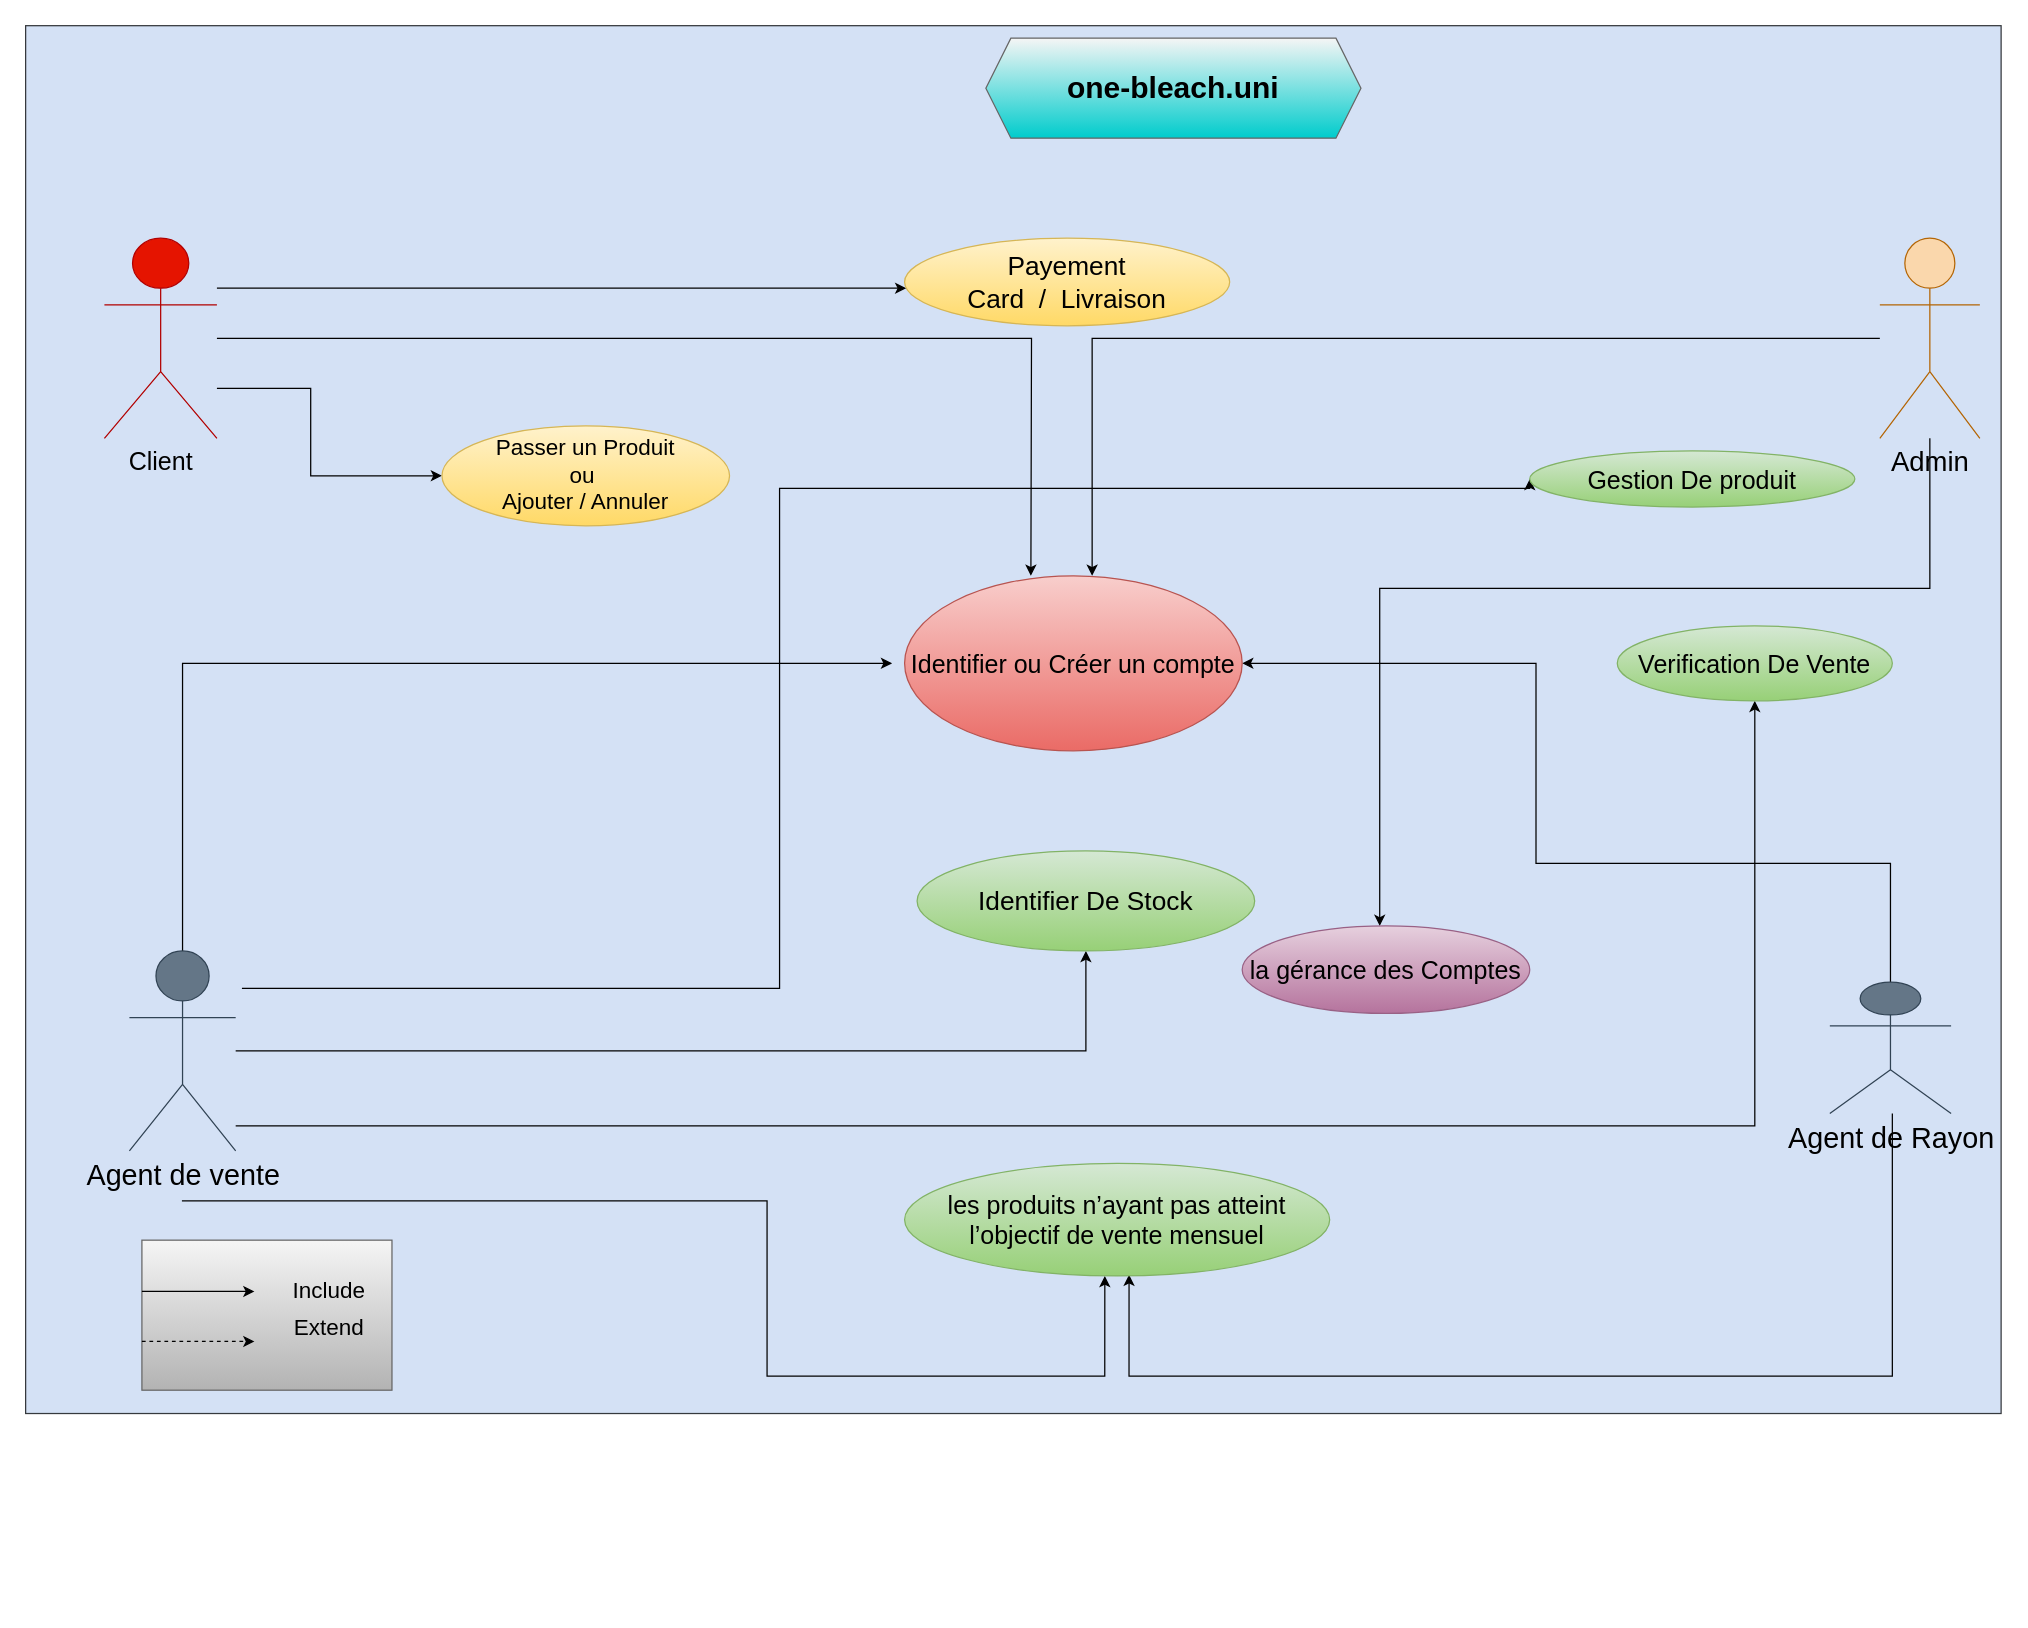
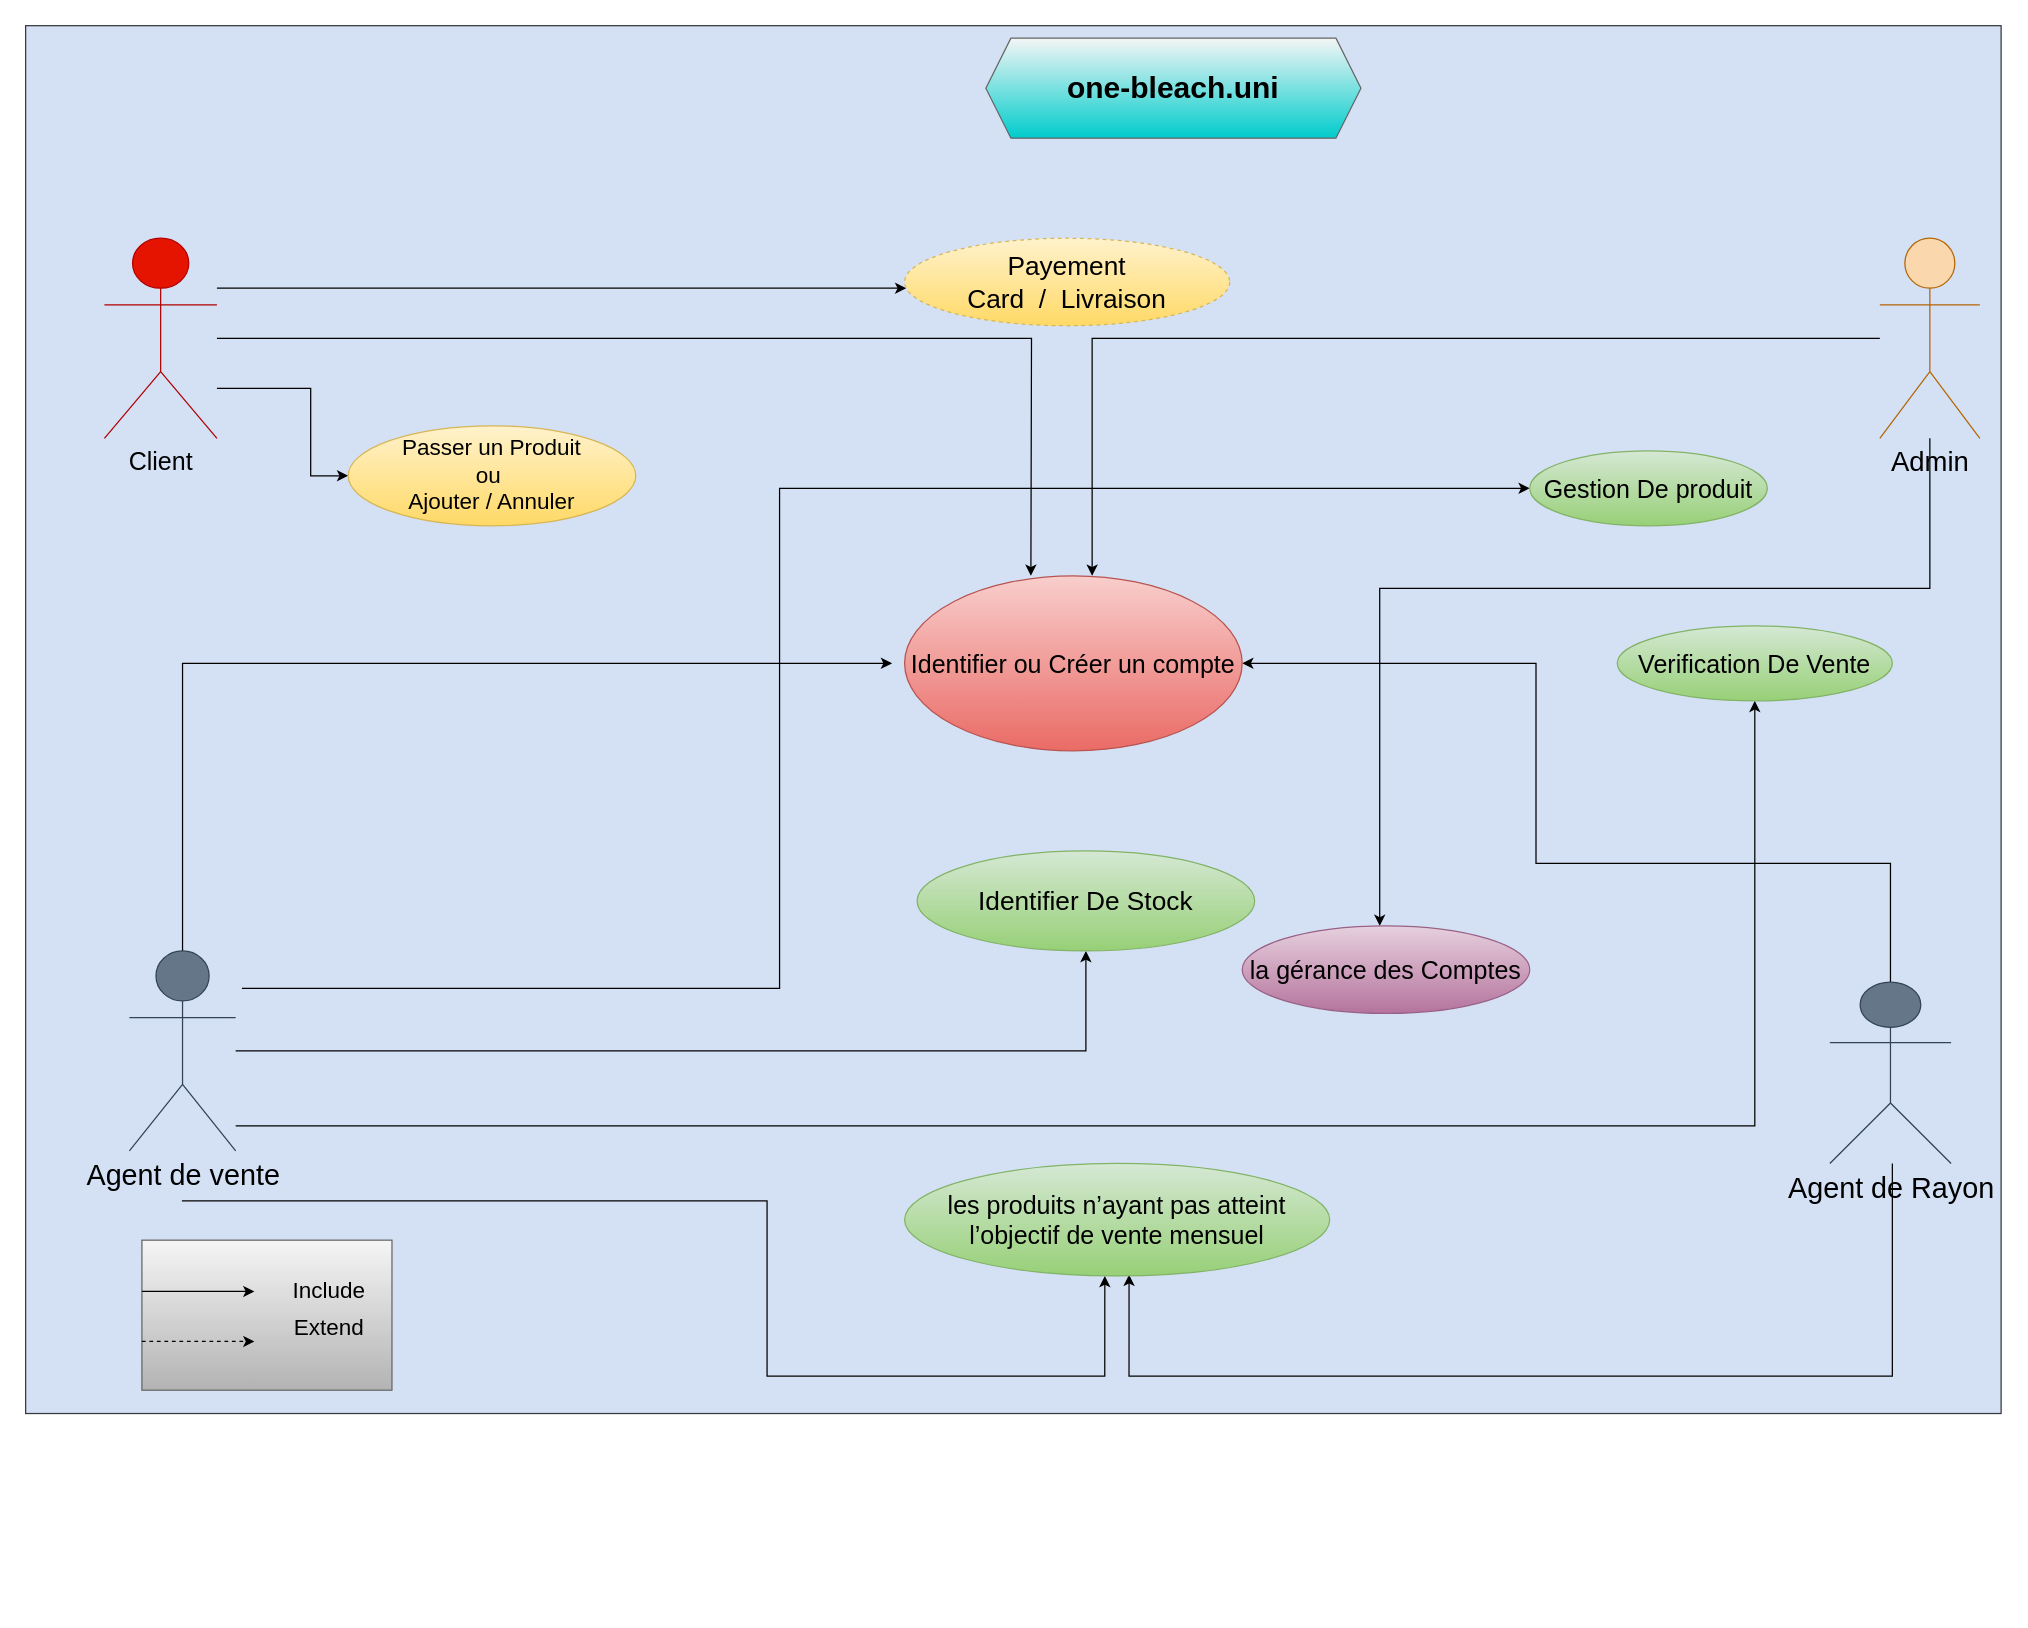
(1067, 282) -> (1067, 282)
(586, 476) -> (492, 476)
(1692, 479) -> (1648, 488)
(1890, 1048) -> (1890, 1073)
